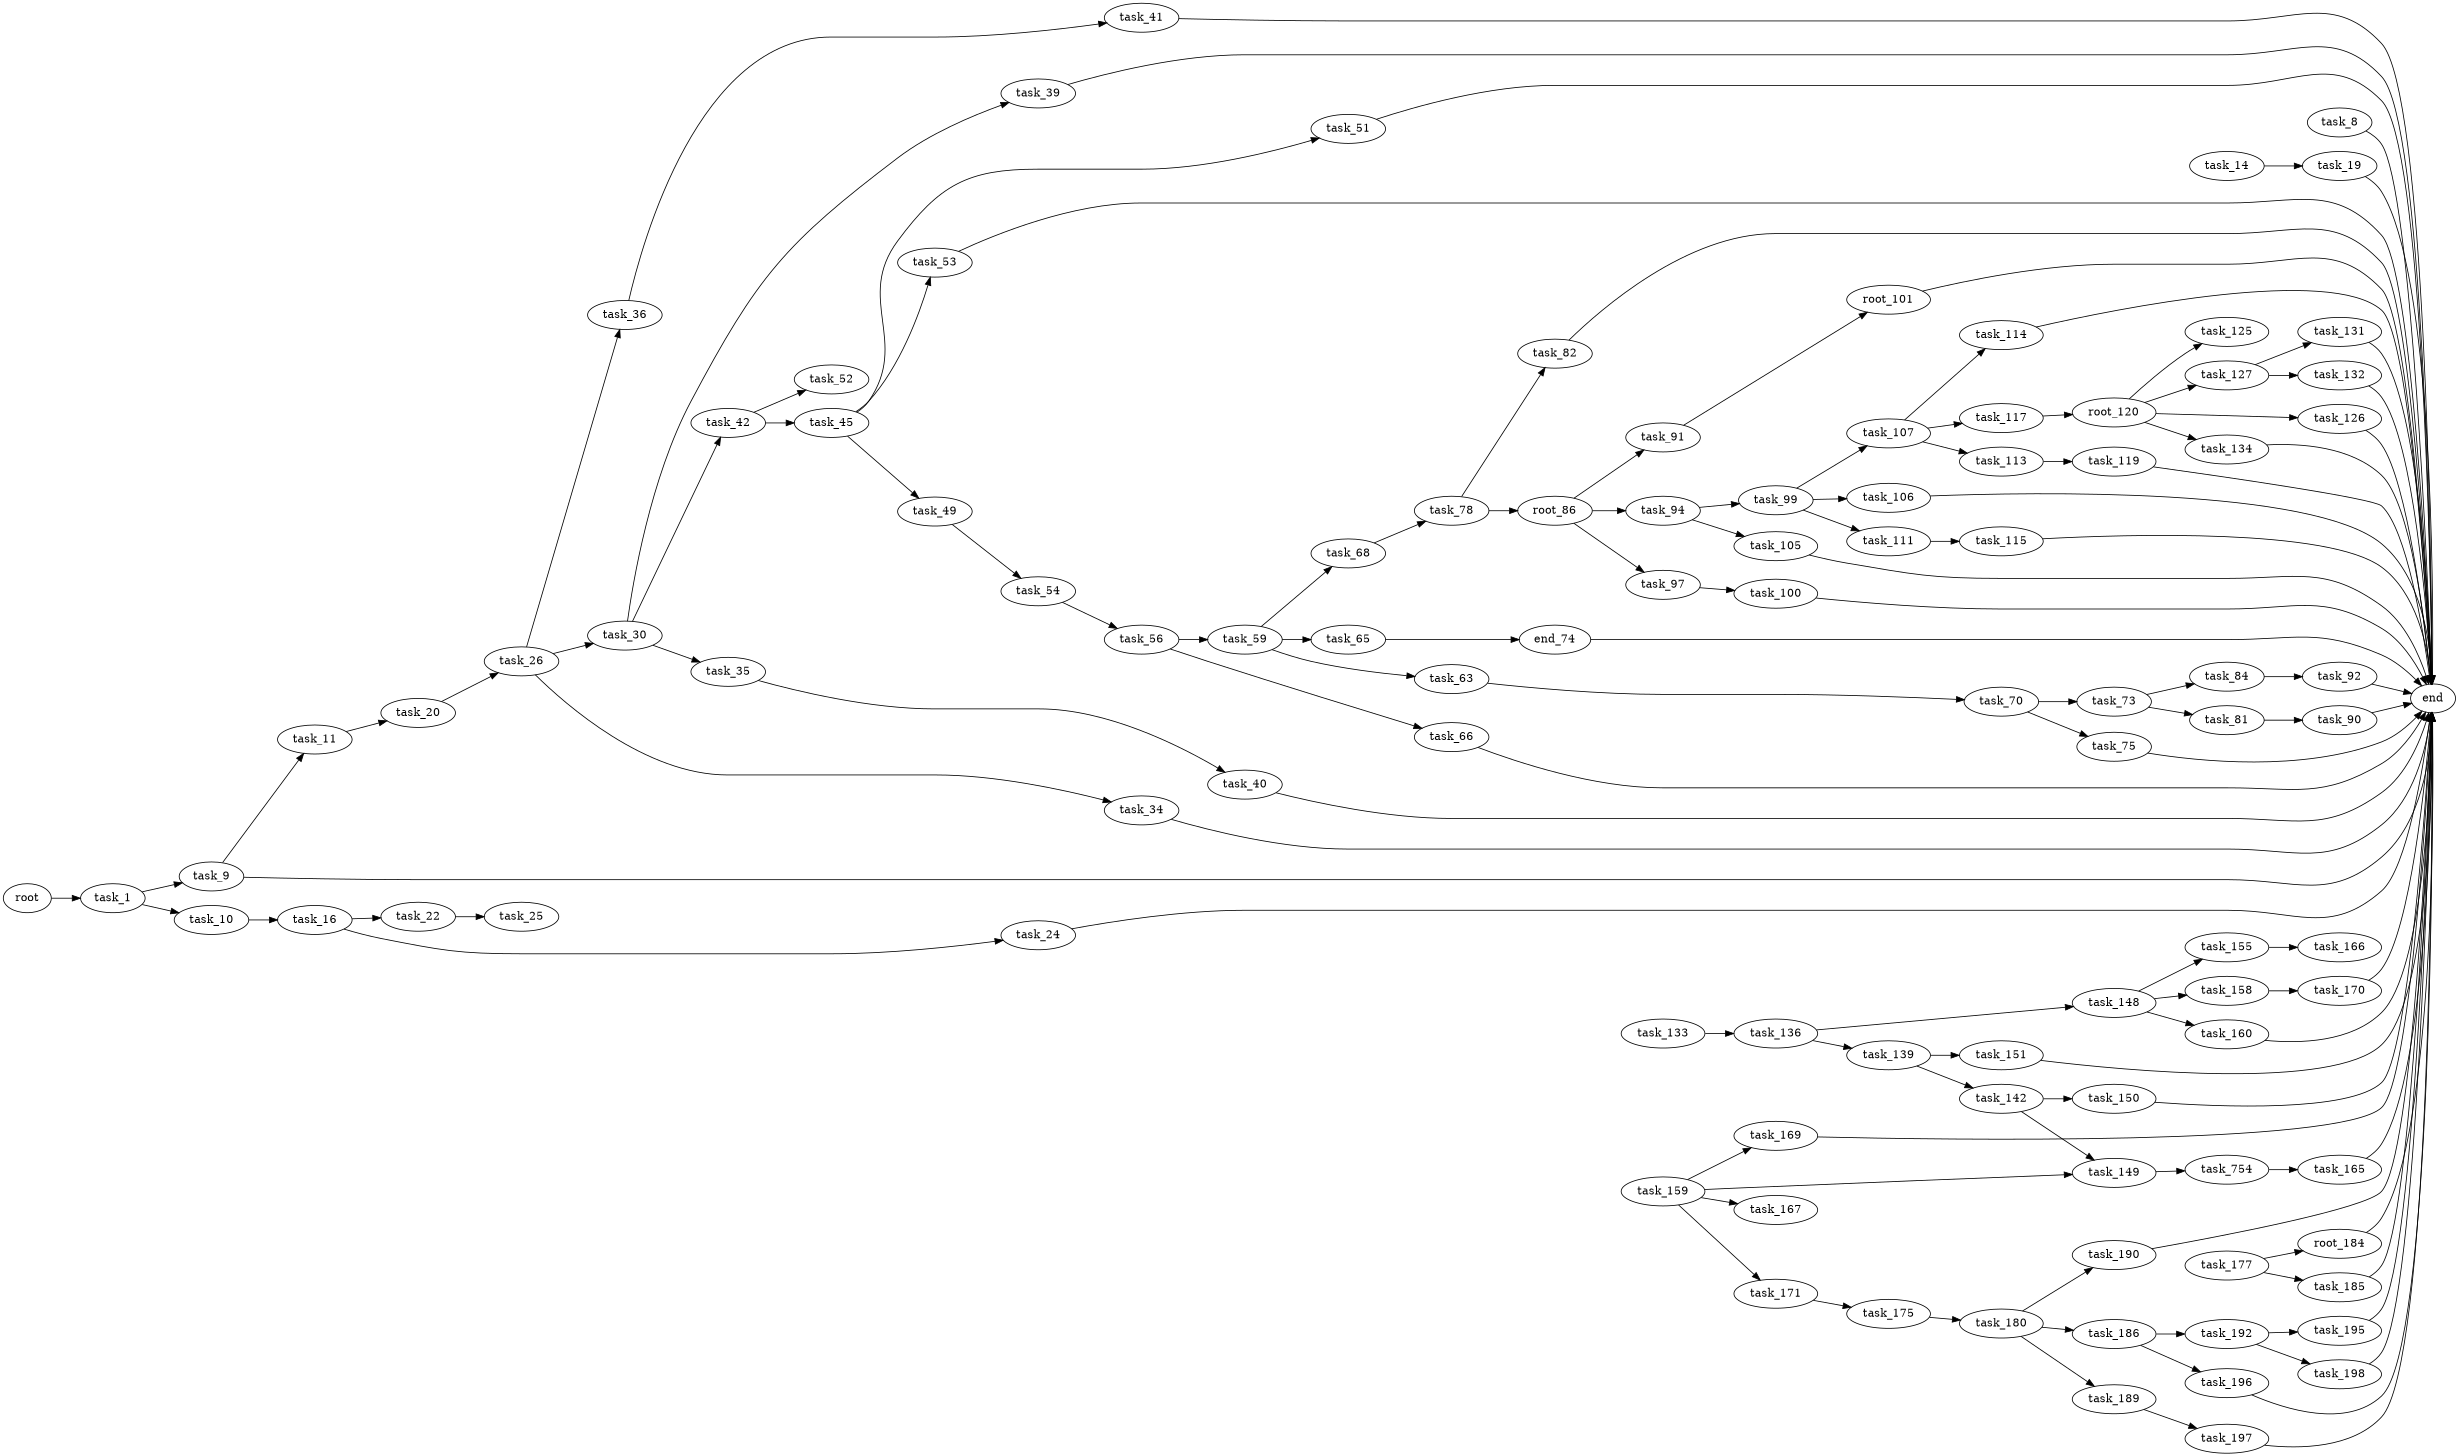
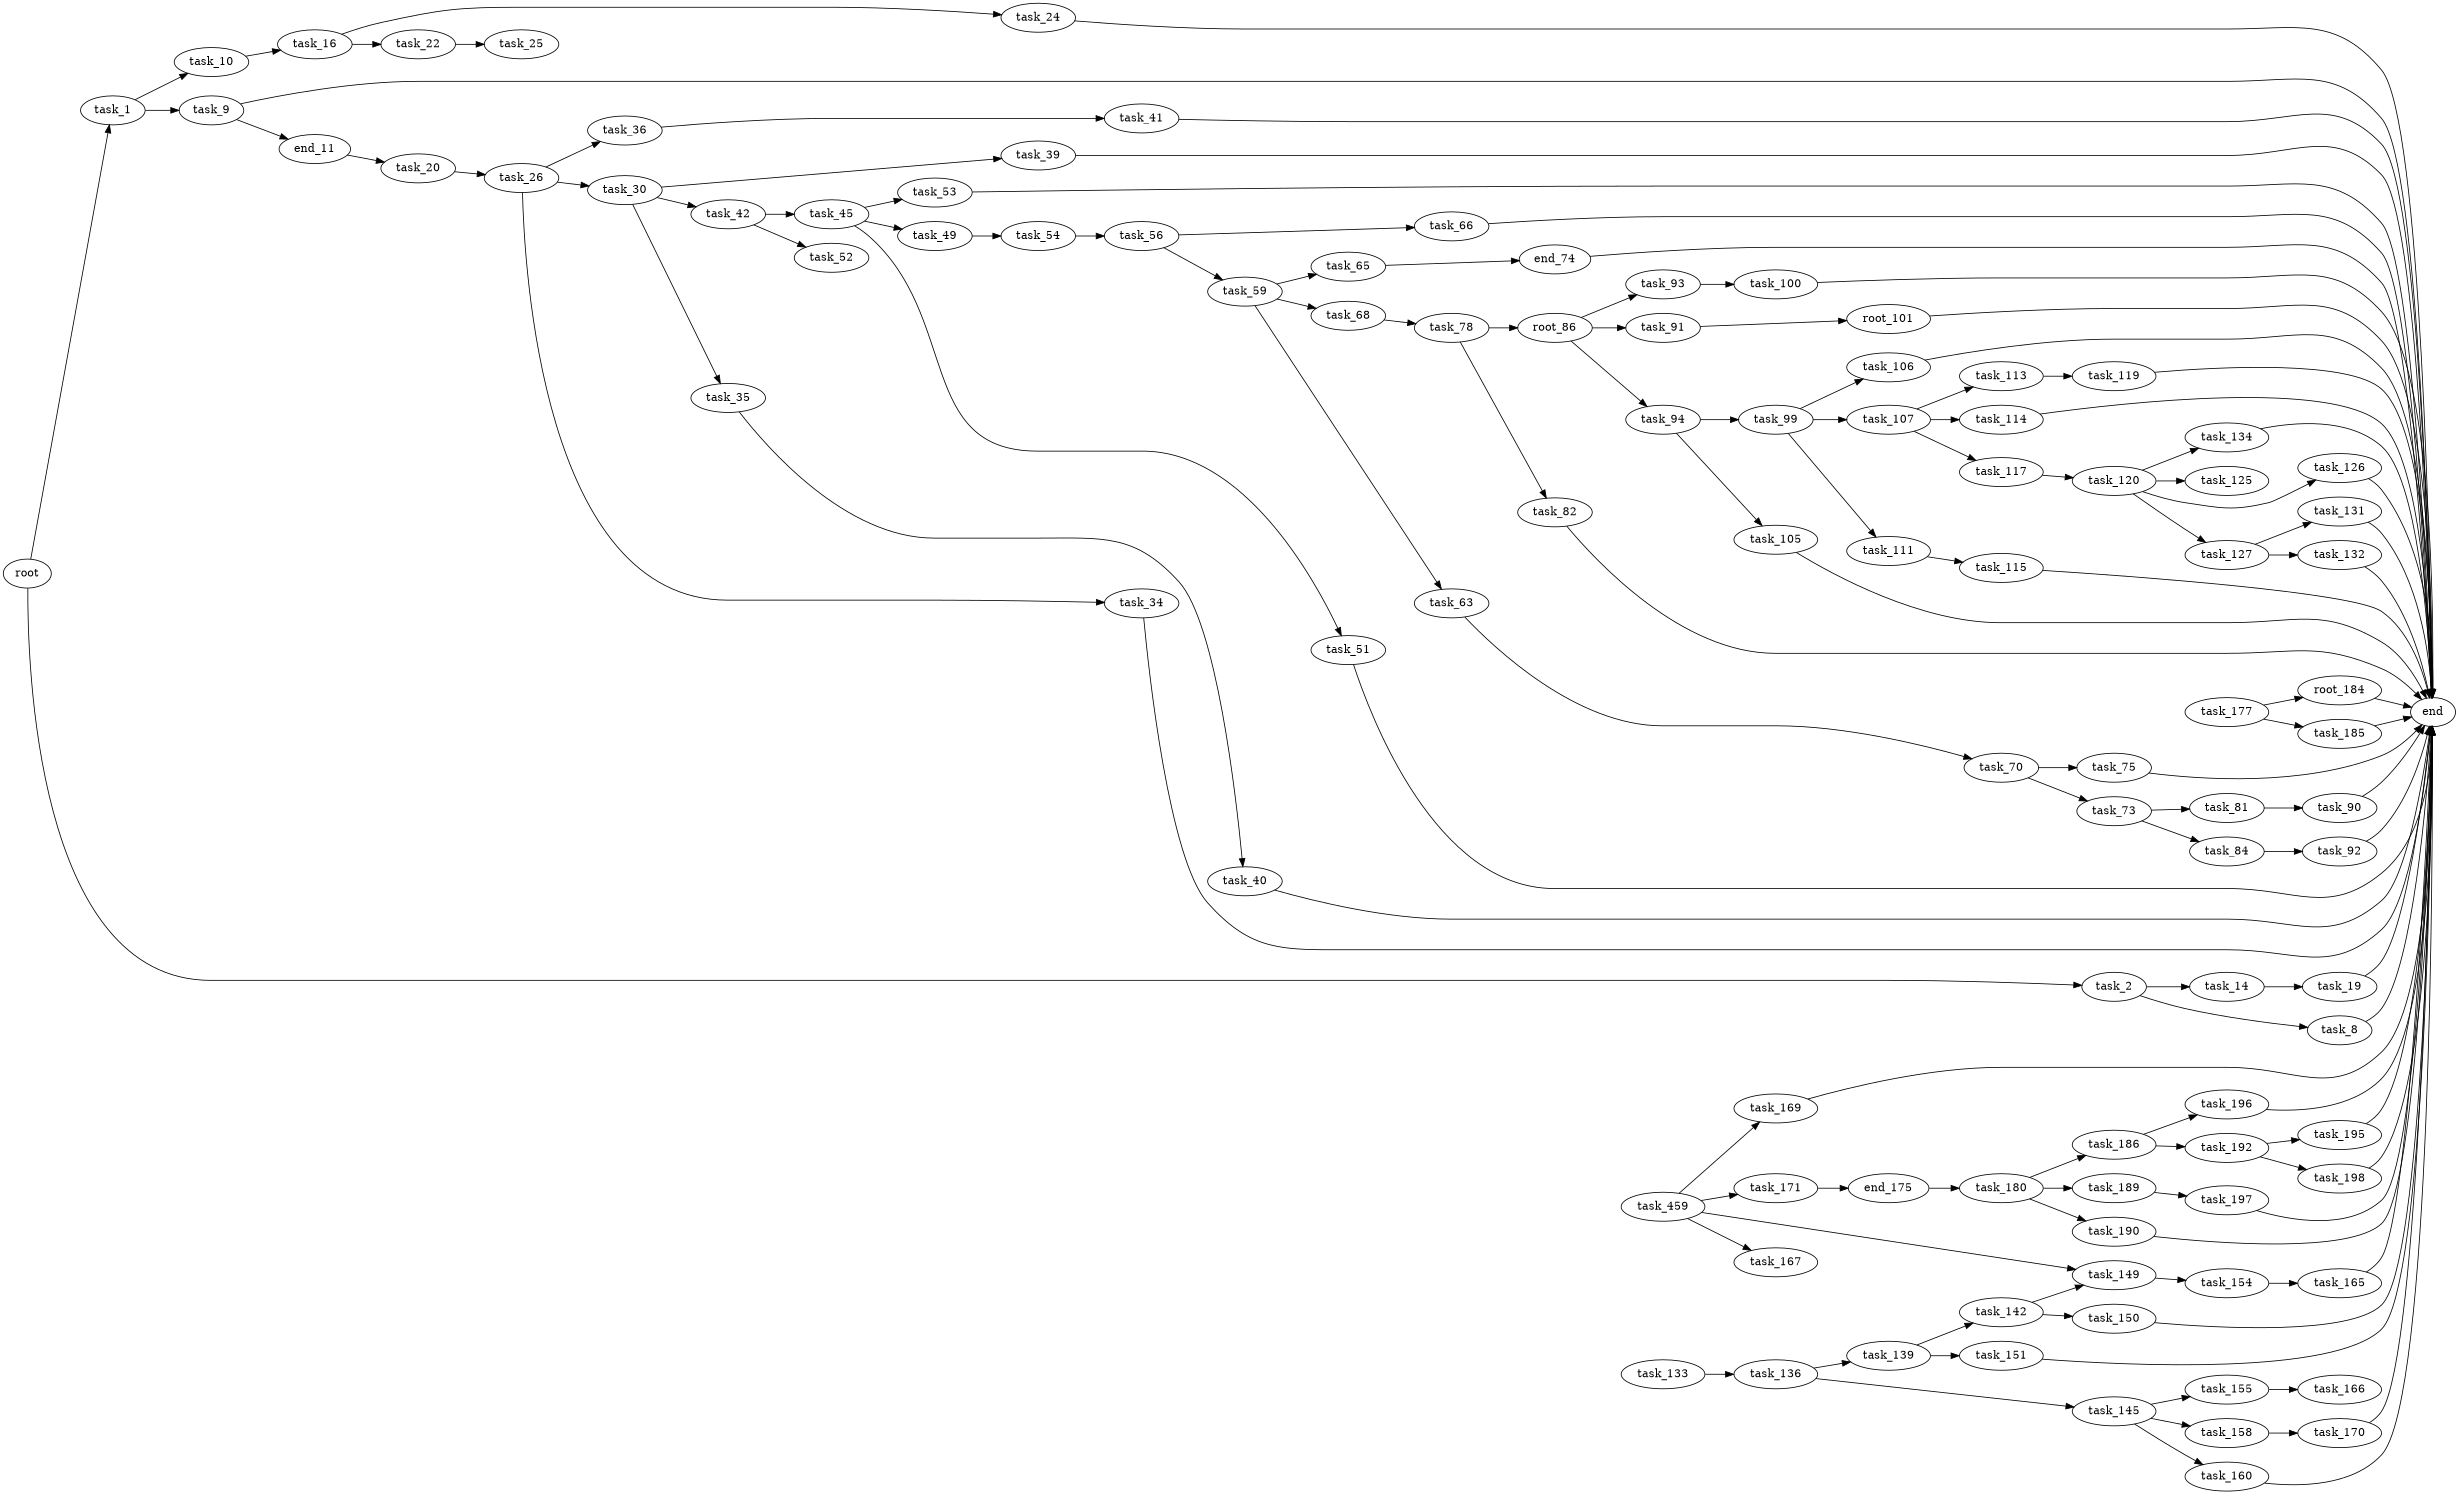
(2114, 412) -> (2114, 481)
(1663, 585) -> (1663, 284)
(315, 740) -> (315, 149)
none -> (2114, 987)
(2114, 1003) -> (2114, 1411)
(2227, 1170) -> (2227, 1283)
(1663, 1191) -> (1663, 1207)
(1889, 1314) -> (1889, 1188)
